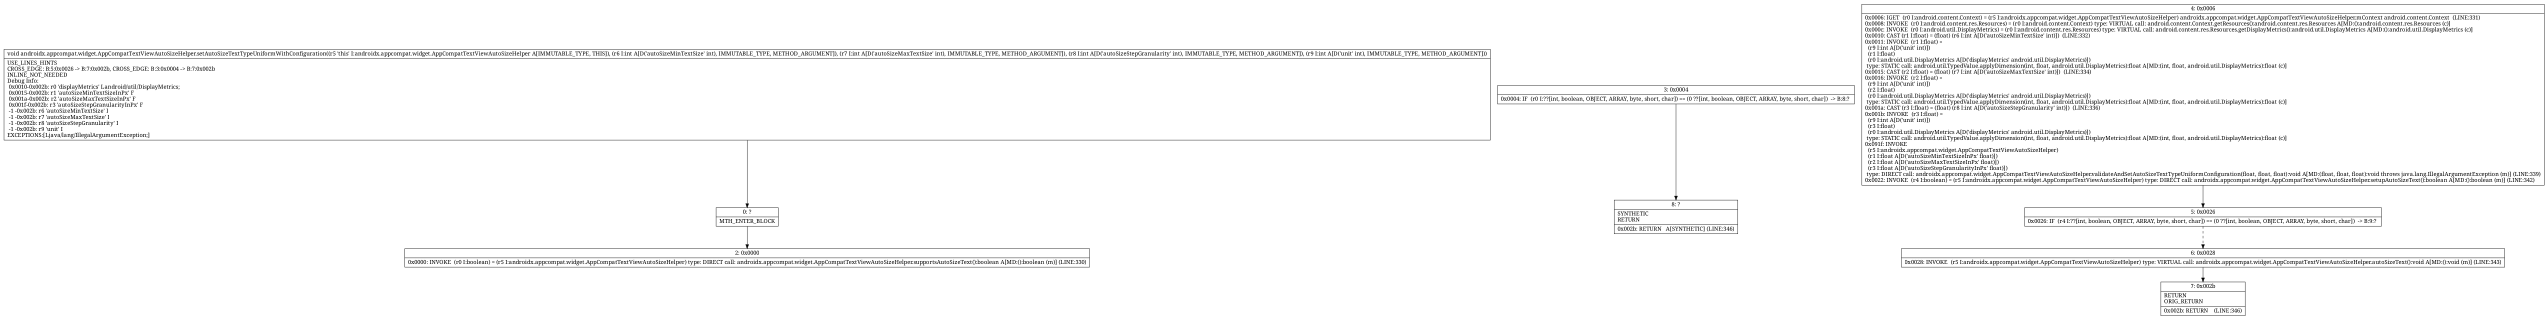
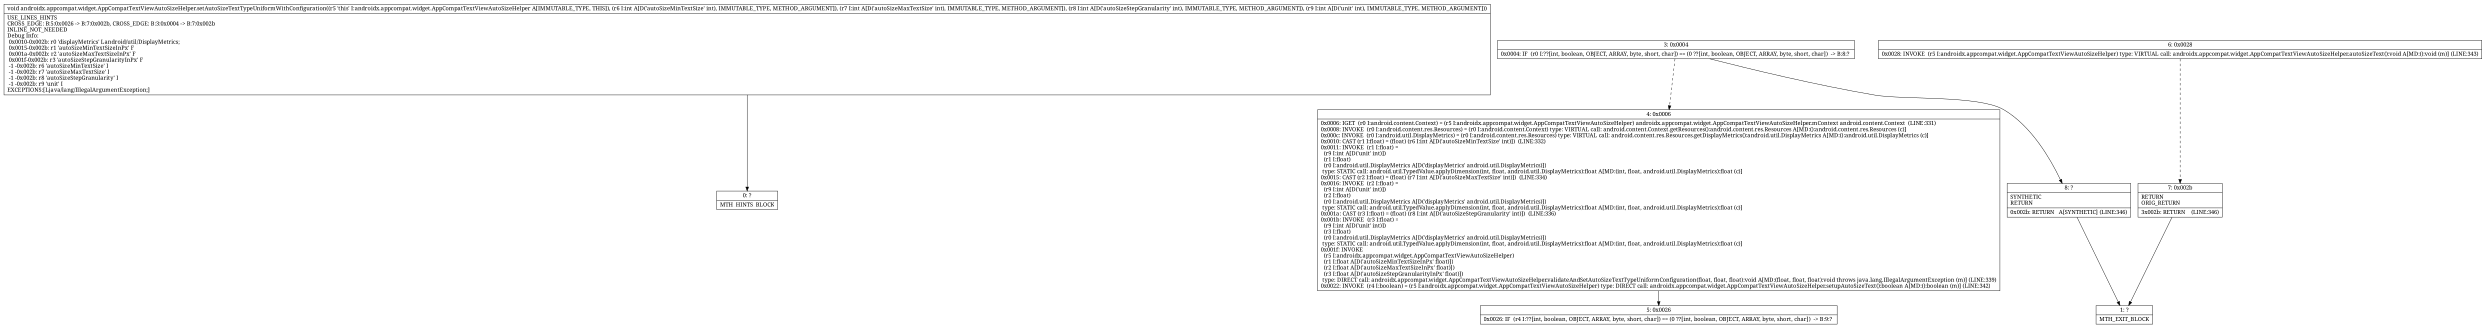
none -> (1672, 82)
(1888, 144) -> (1343, 250)
(747, 221) -> (747, 205)
(2203, 235) -> none
(747, 258) -> none
(2203, 273) -> (2180, 119)
(2203, 311) -> (2180, 212)
none -> (2124, 315)
